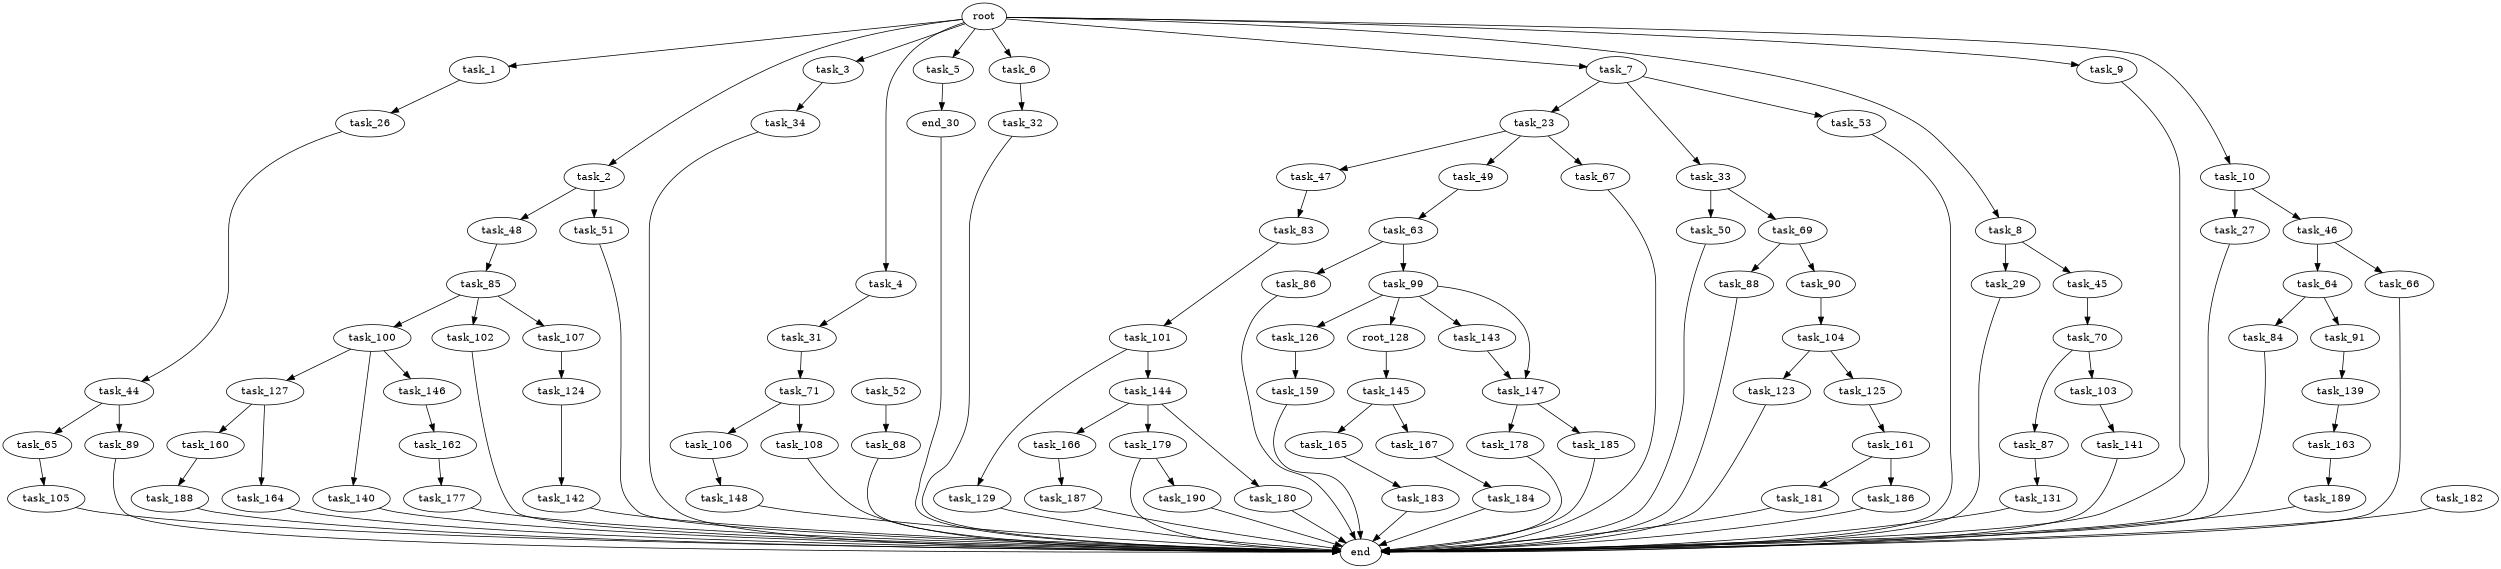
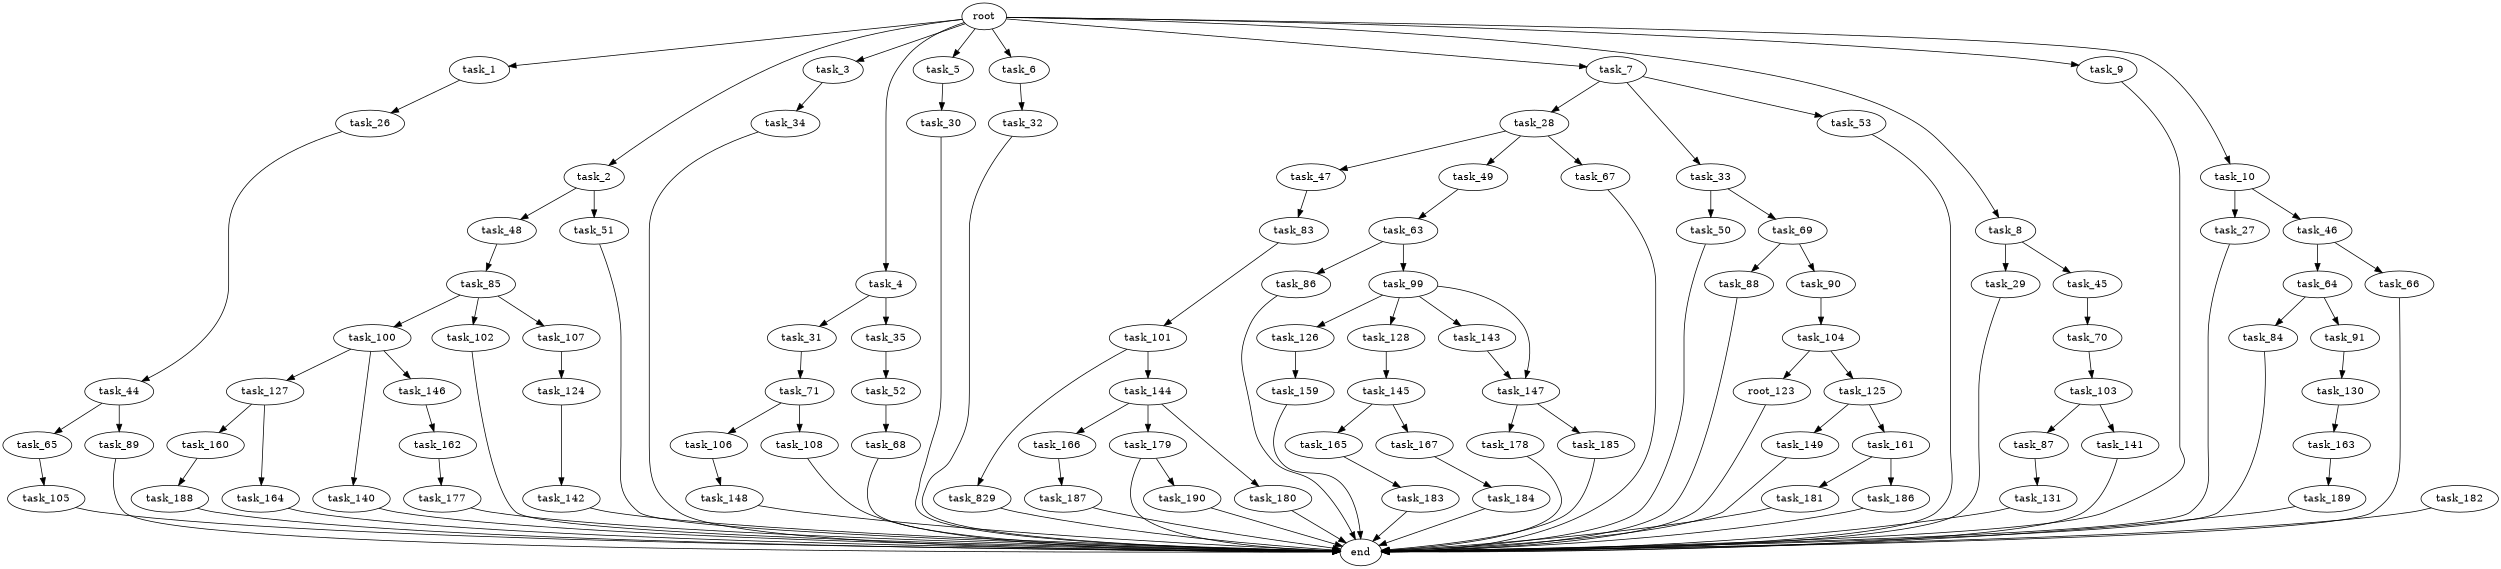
(941, 124) -> (941, 124)
(1534, 124) -> (1534, 124)
none -> (886, 338)
(1386, 338) -> (1386, 338)
(2046, 383) -> (2067, 416)
(1772, 392) -> (1772, 392)
(2341, 392) -> (2341, 392)
none -> (1800, 445)
(972, 499) -> (972, 499)
